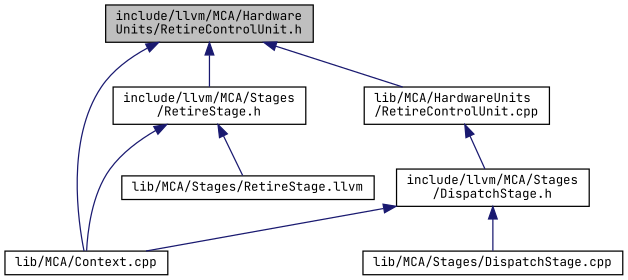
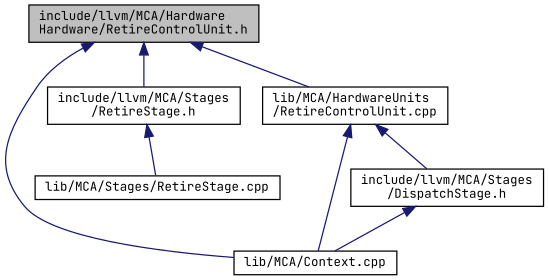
(209, 24) -> (144, 24)
(103, 180) -> (333, 194)
(248, 188) -> (158, 188)
(493, 263) -> none
